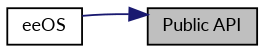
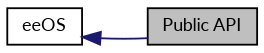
(106, 14) -> (124, 39)
